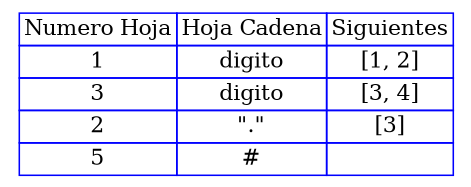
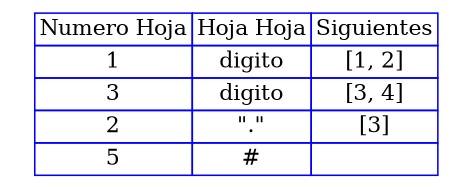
(252, 29) -> (252, 29)
